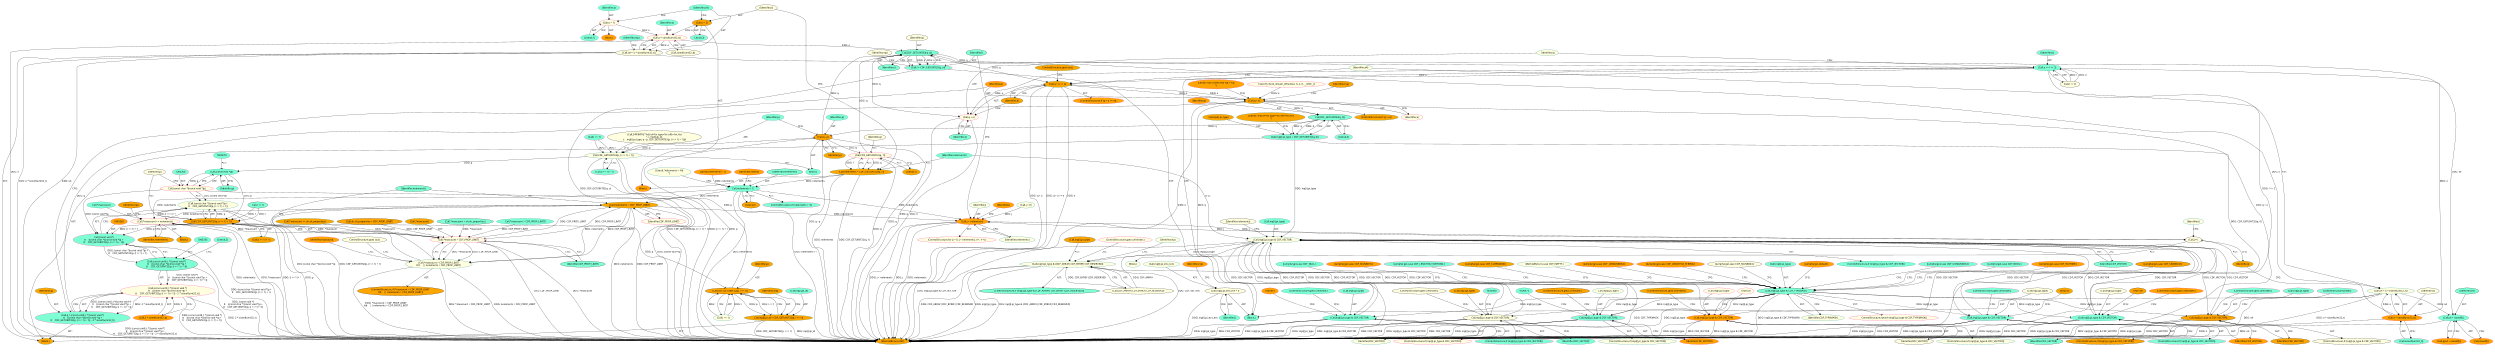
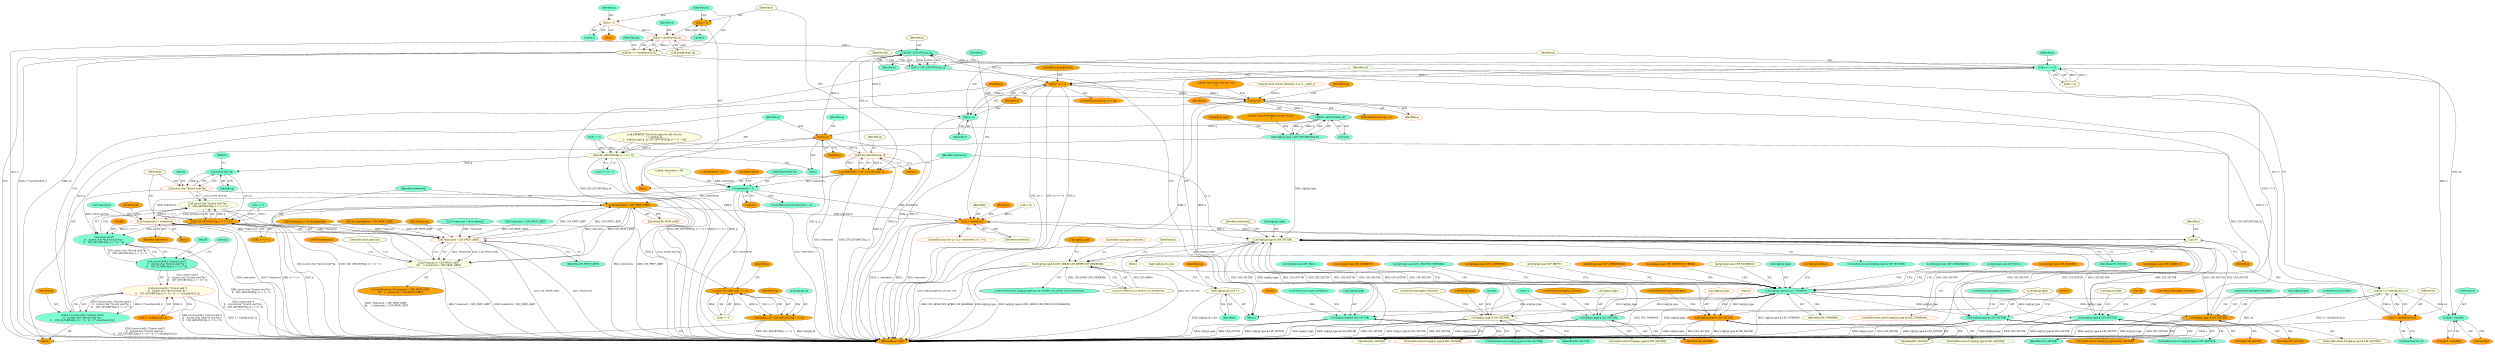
(969, 117) -> (969, 117)
(713, 172) -> (713, 172)
(771, 196) -> (771, 196)
(465, 222) -> (465, 222)
(1544, 264) -> (1544, 264)
(1839, 304) -> (1975, 273)
(1681, 338) -> none
